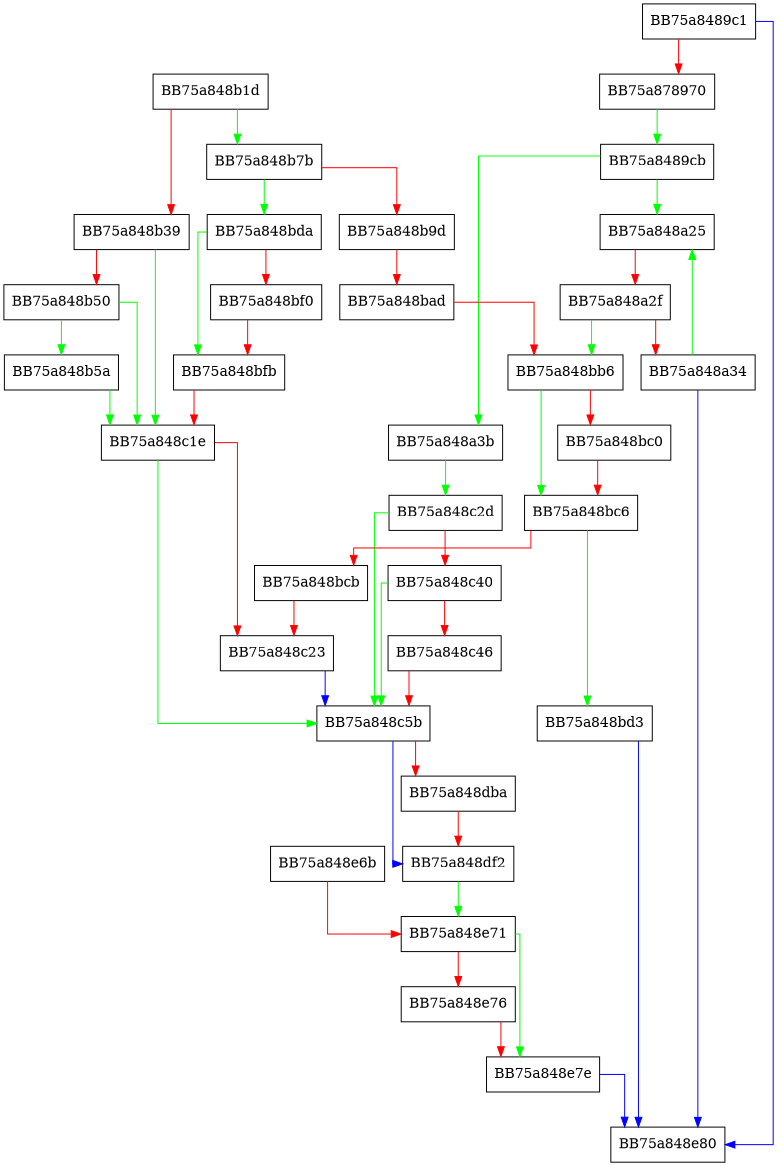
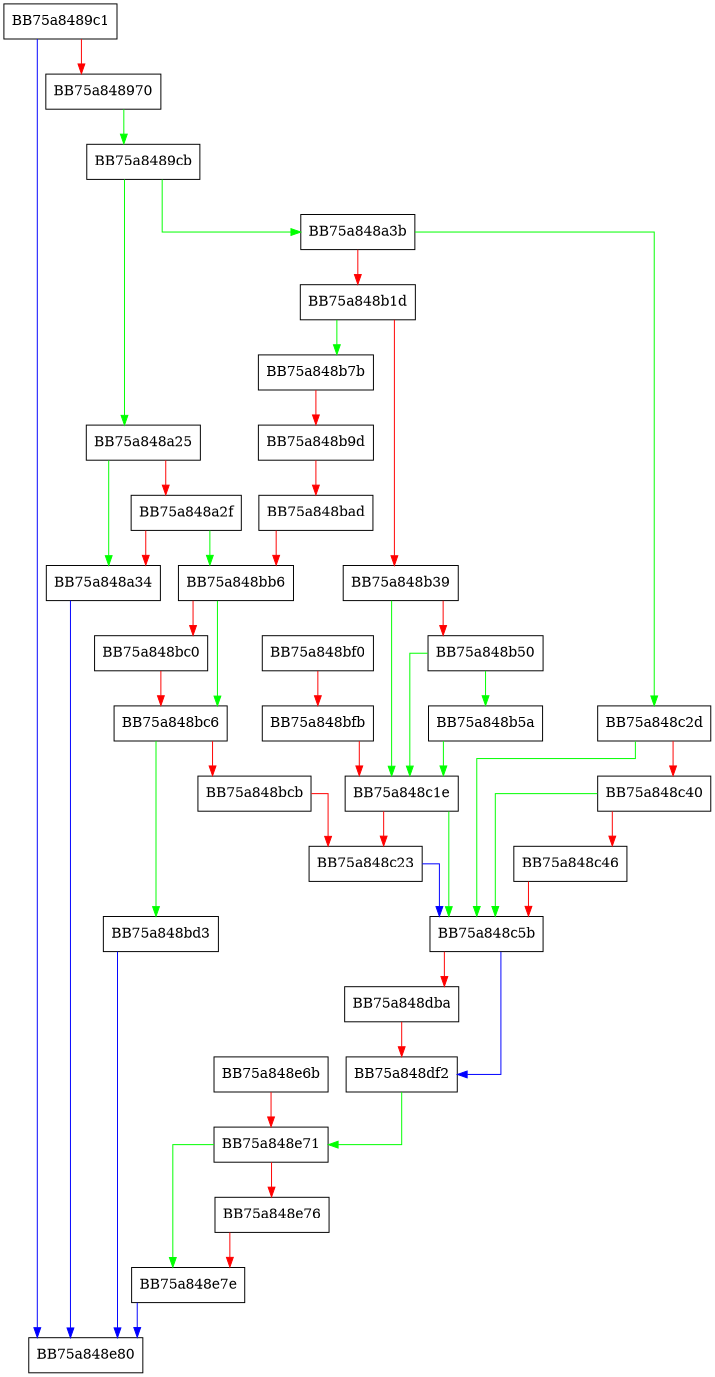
(657, 92) -> (103, 92)
(264, 232) -> none
none -> (358, 262)
(692, 307) -> (109, 508)
